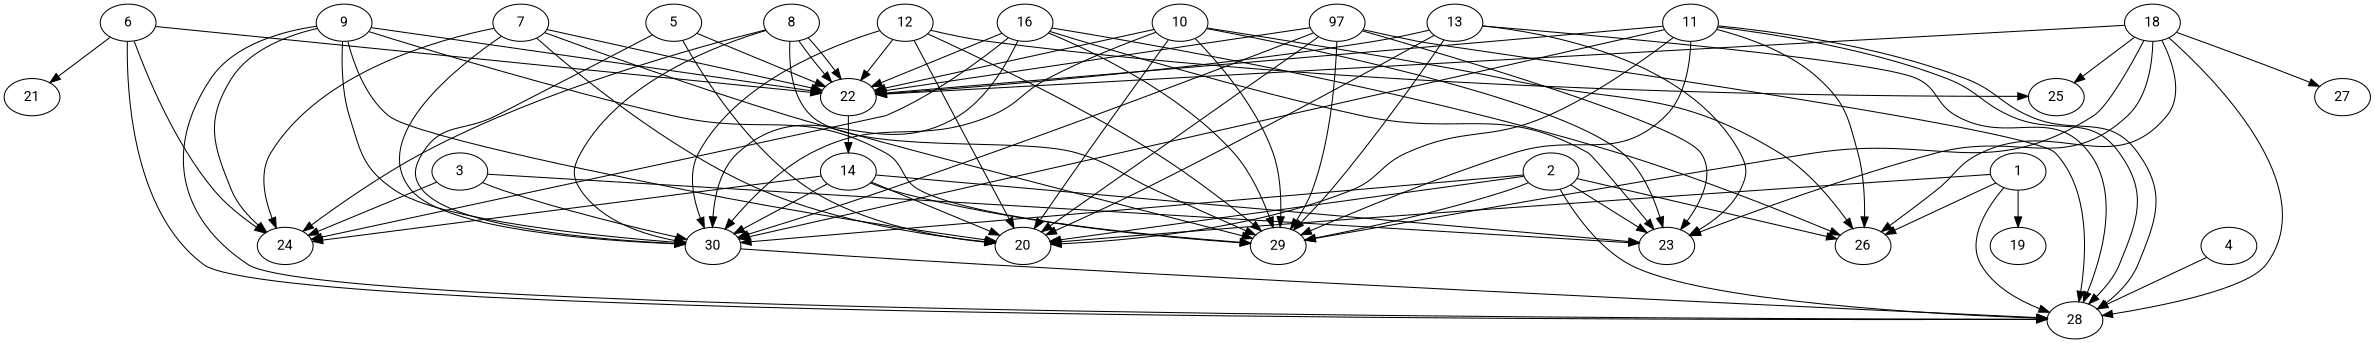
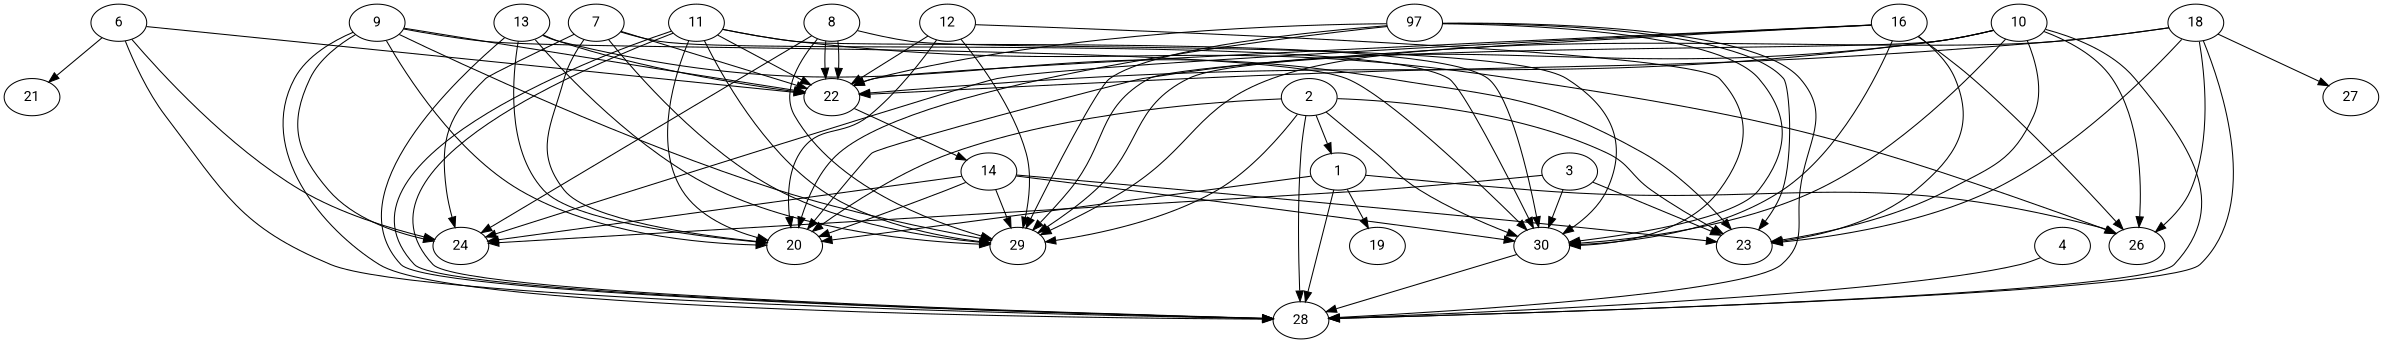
(674, 23) -> none
(2056, 97) -> none
(1708, 209) -> (1322, 129)
none -> (2173, 265)
